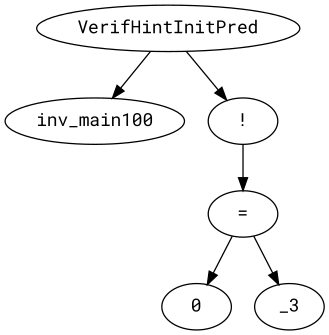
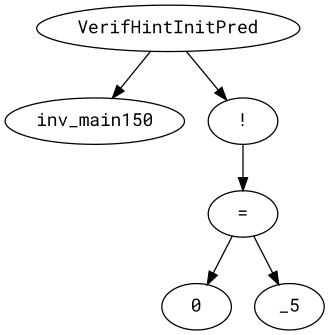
(95, 121) -> (95, 121)
(289, 307) -> (289, 307)
